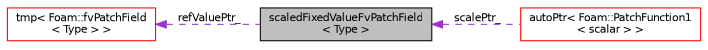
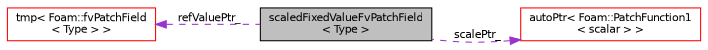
(482, 24) -> (471, 42)
